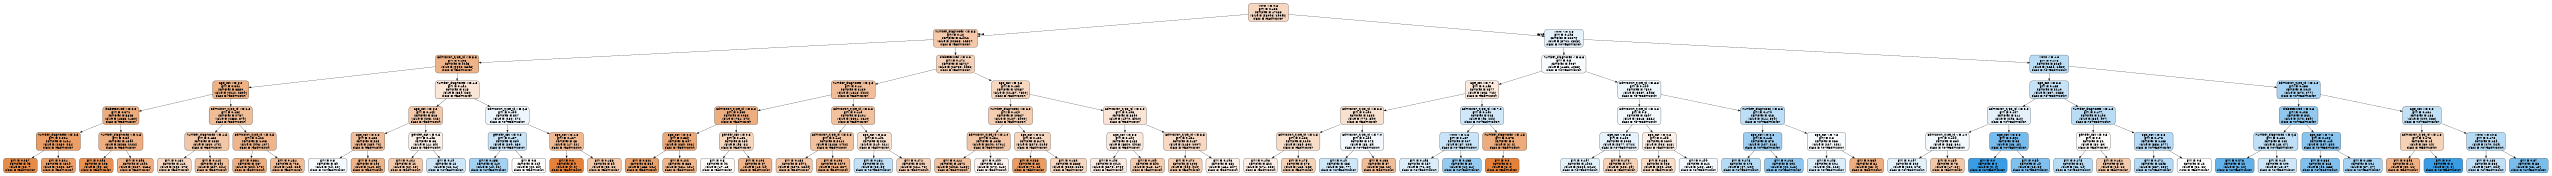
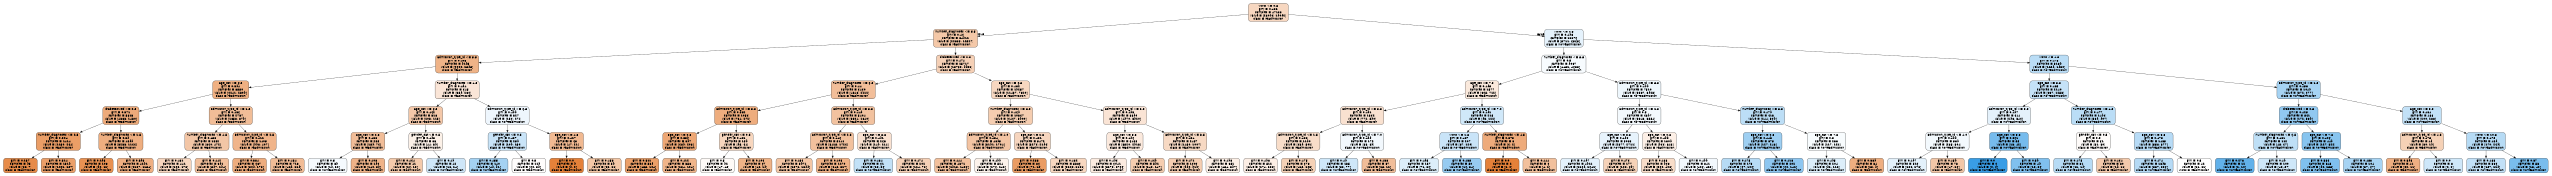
none -> (1540, 166)
(2443, 166) -> (2443, 166)
